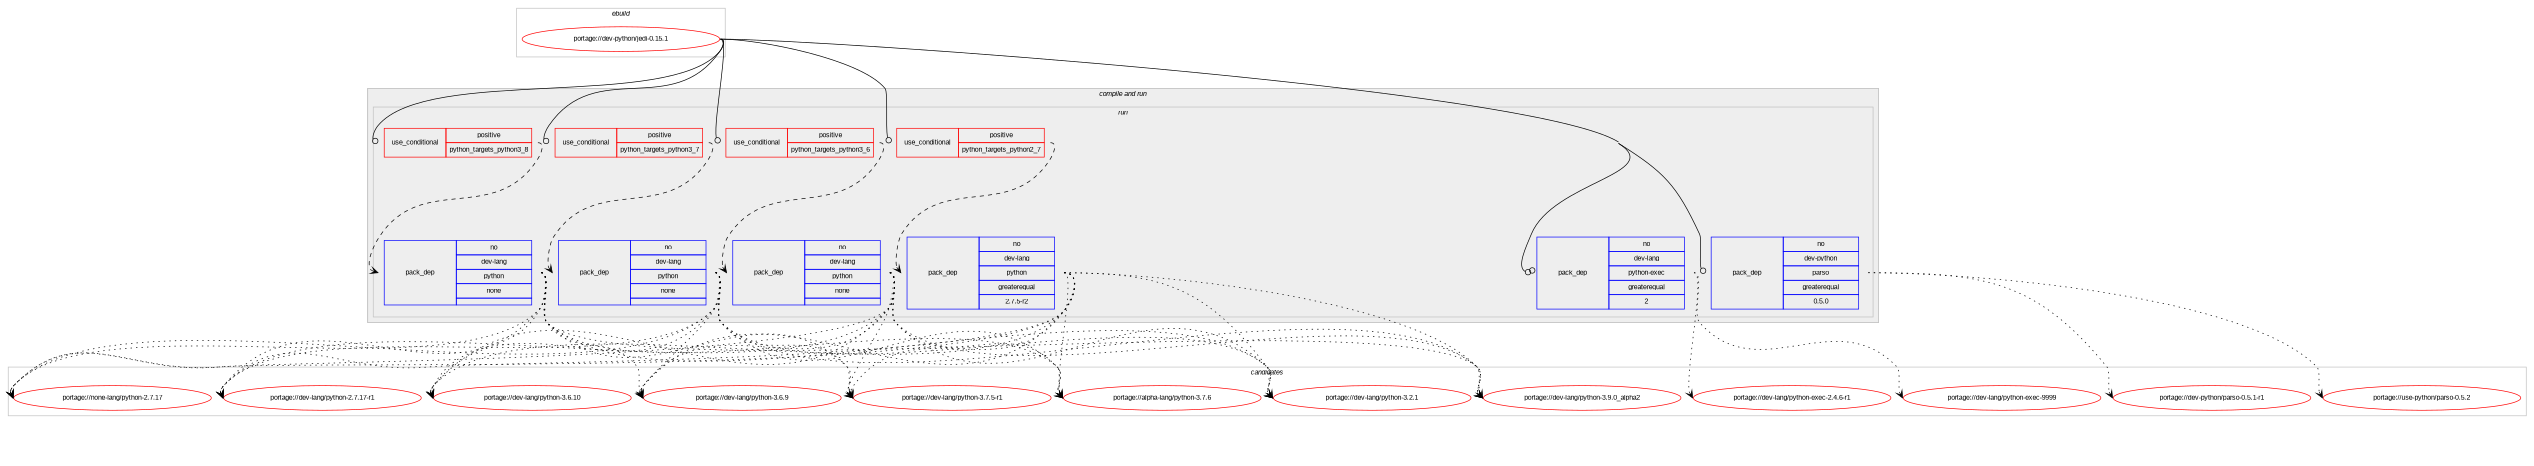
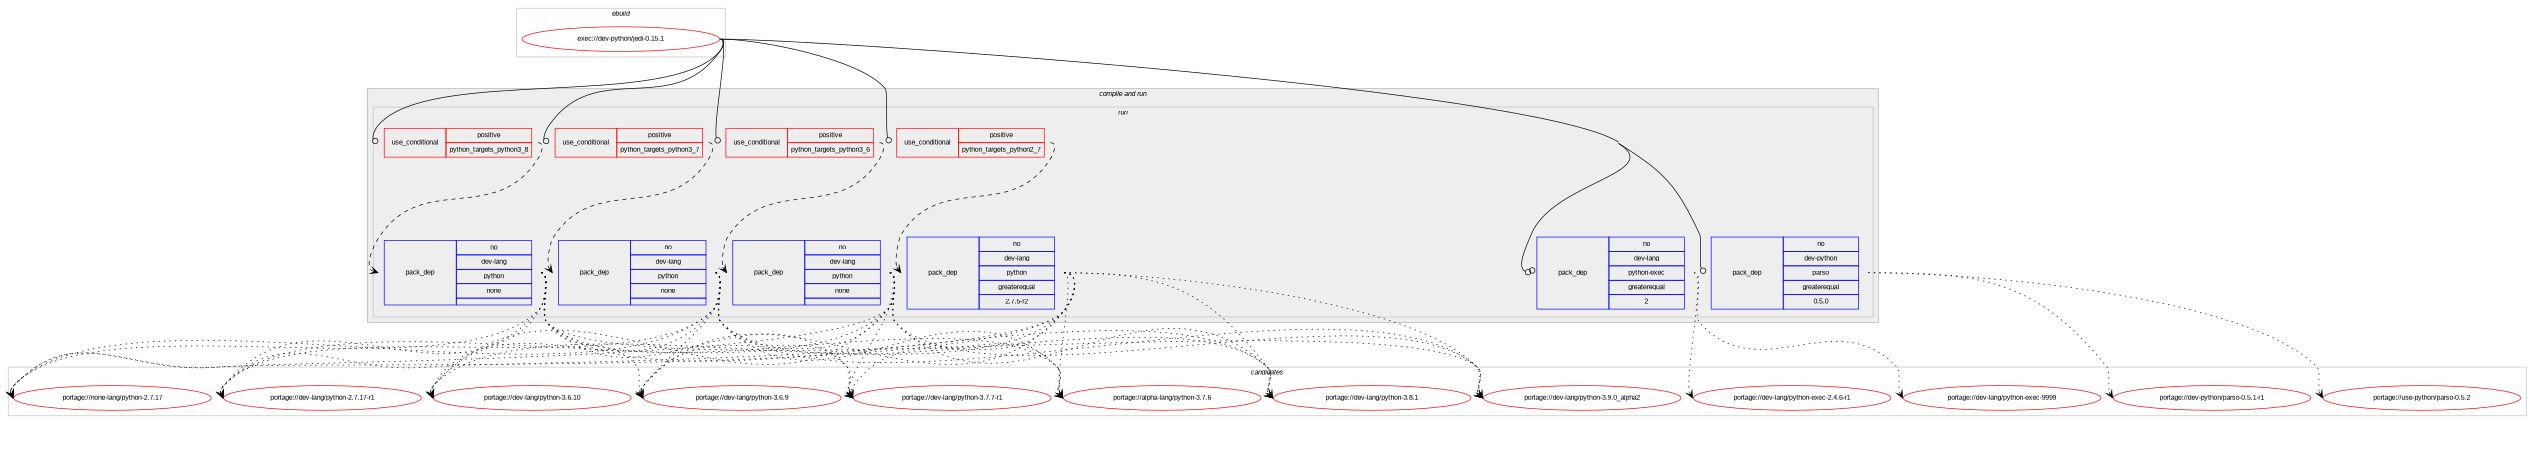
(621, 39) -> (621, 39)
(952, 398) -> (952, 398)
(1372, 398) -> (1372, 398)
